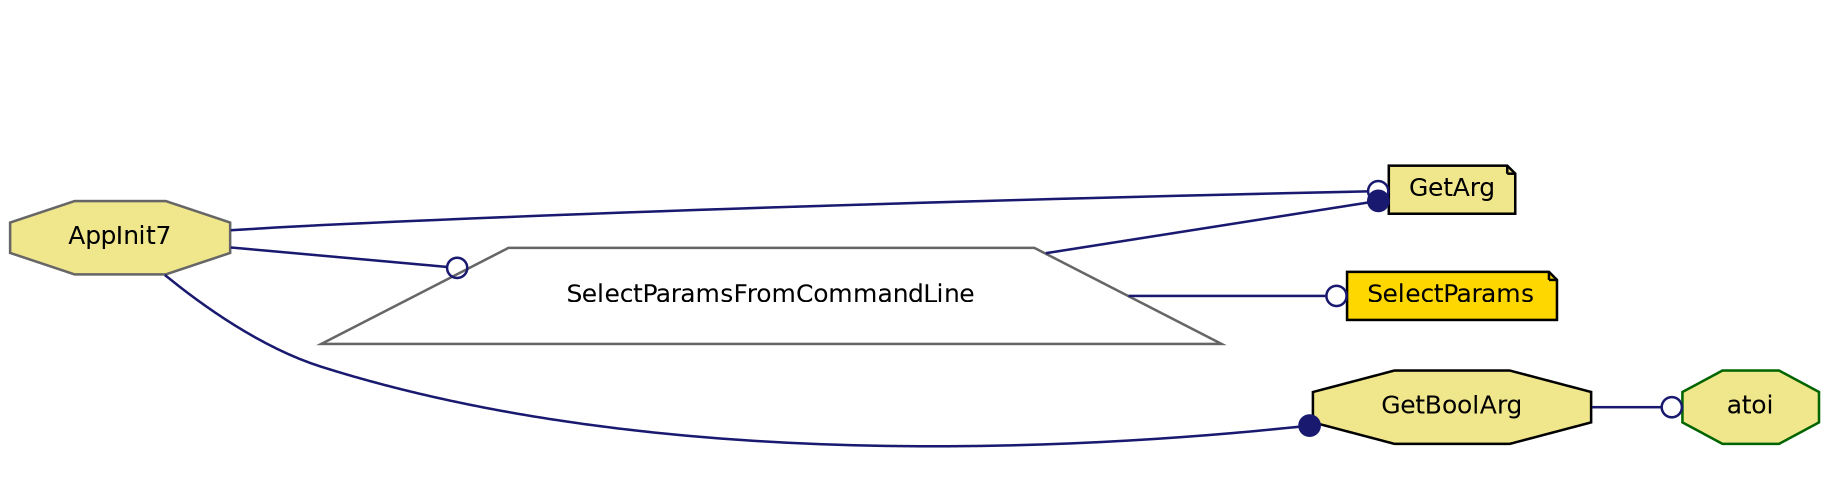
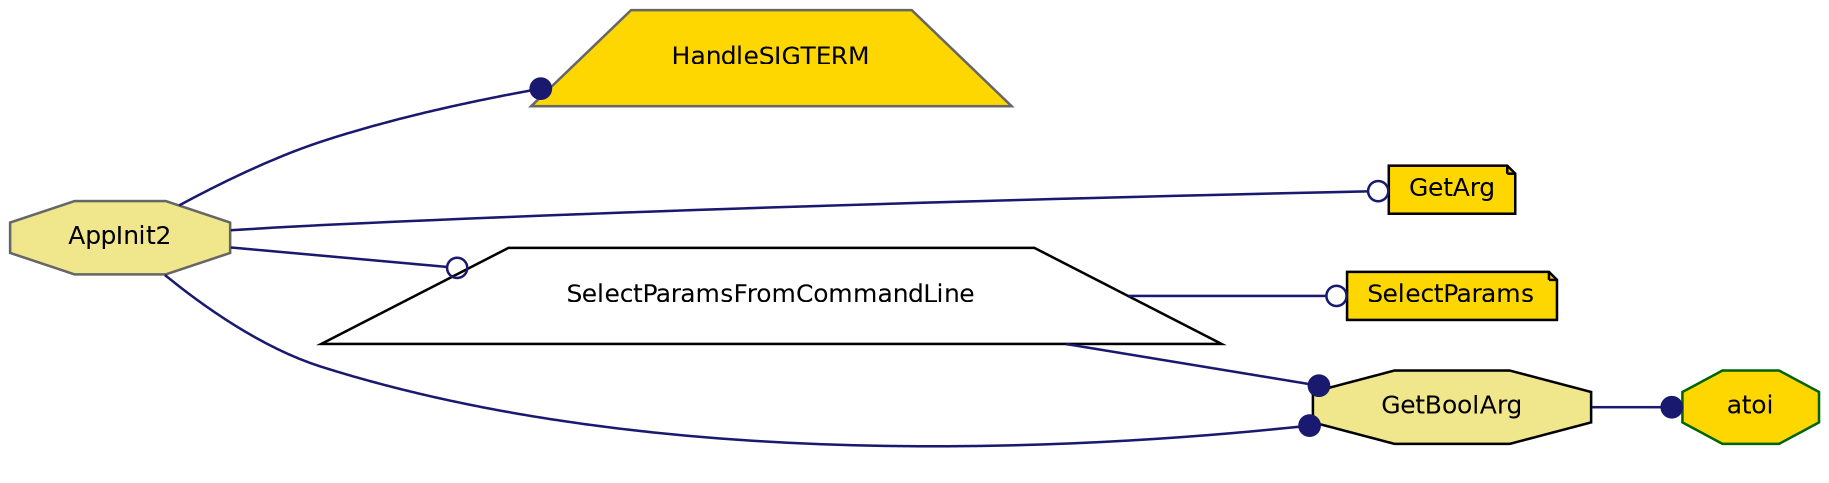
none -> (771, 58)
(1452, 190) -> (1452, 190)
(1207, 228) -> (1187, 364)
(120, 238) -> (120, 238)
(771, 296) -> (771, 296)
(1627, 407) -> (1627, 407)
(1751, 407) -> (1751, 407)
